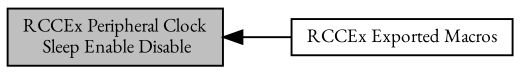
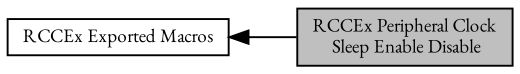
(267, 37) -> (273, 37)
